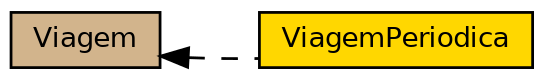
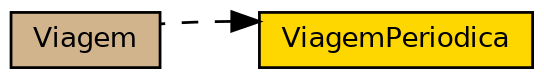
(224, 59) -> (196, 22)
